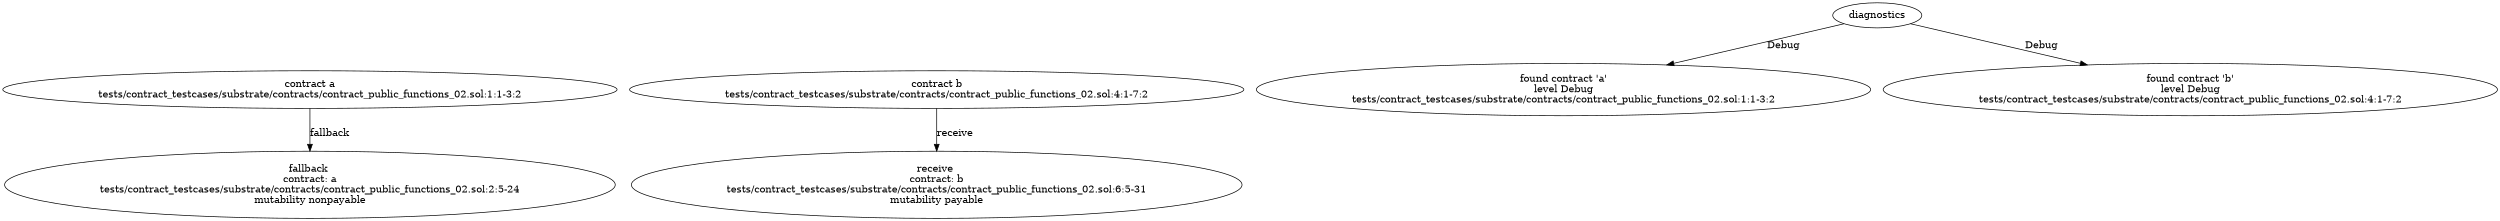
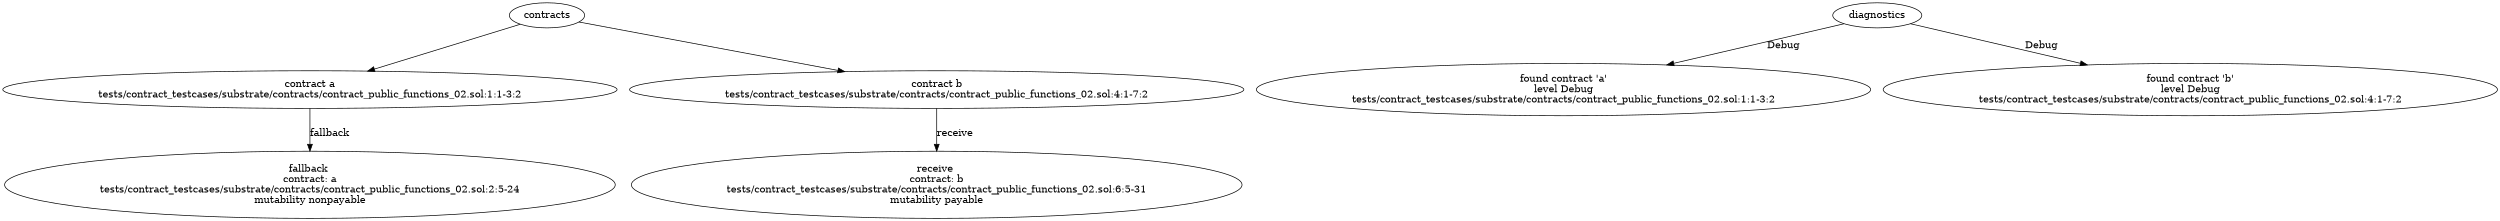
none -> (547, 15)
